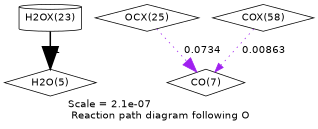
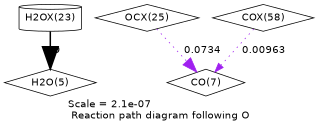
(56, 50) -> (56, 50)
(262, 50) -> (262, 50)
